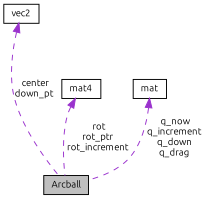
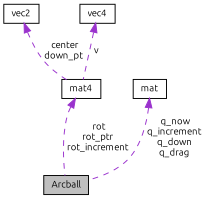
none -> (98, 14)
(18, 109) -> (43, 60)
